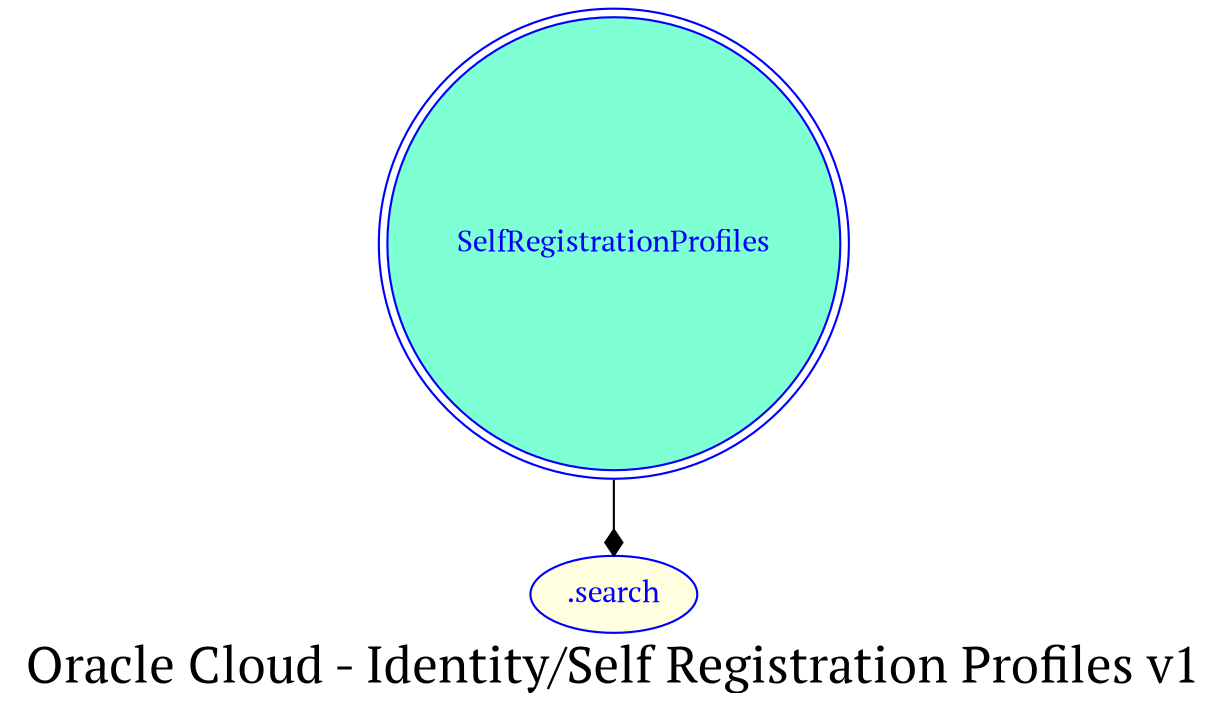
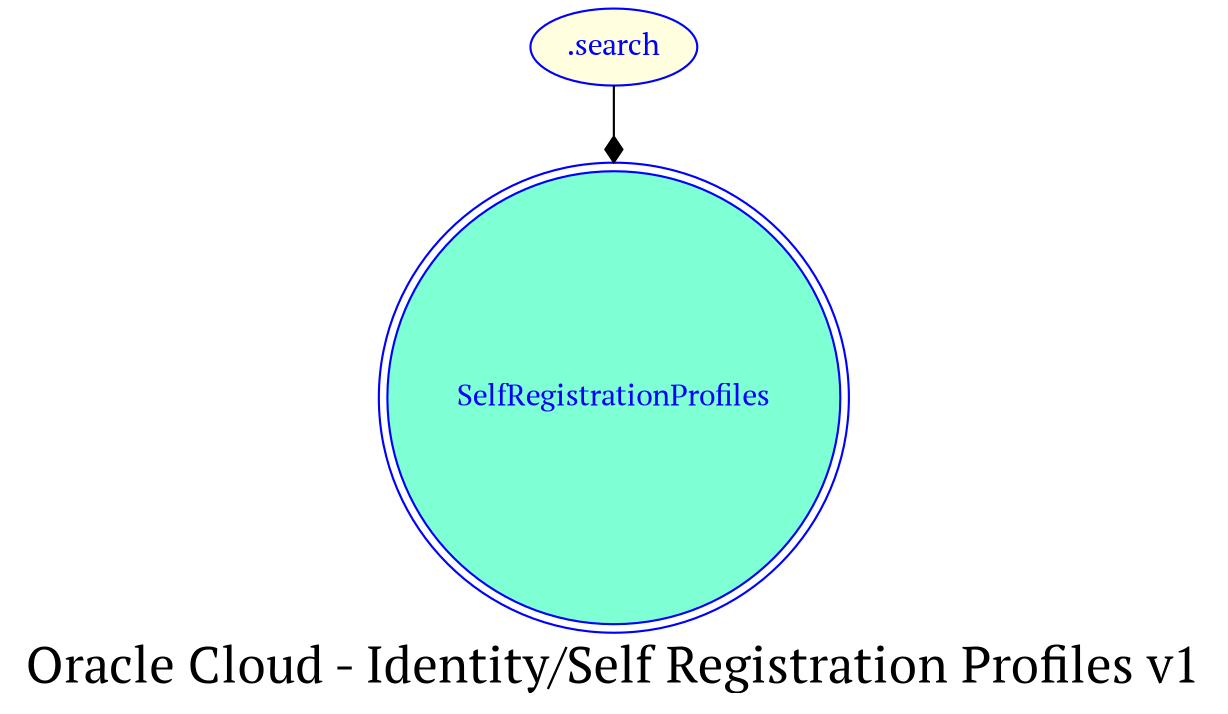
(614, 505) -> (614, 111)
